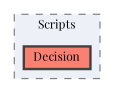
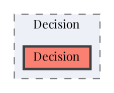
(57, 26) -> (57, 26)
